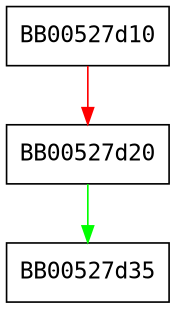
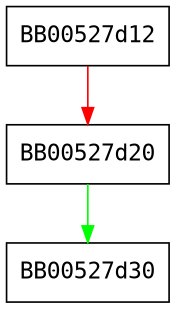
(88, 36) -> (88, 36)
(88, 273) -> (88, 273)
